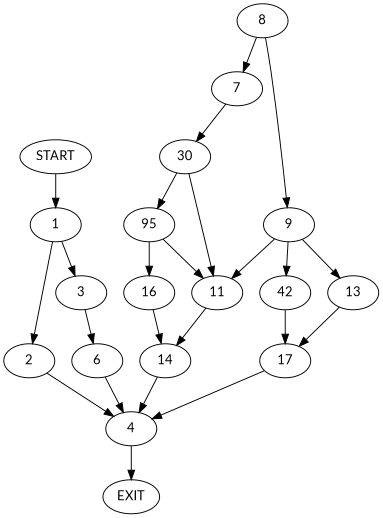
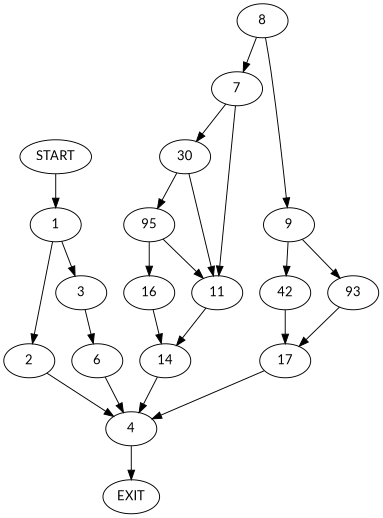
(257, 255) -> (228, 186)
(353, 293) -> (353, 293)
